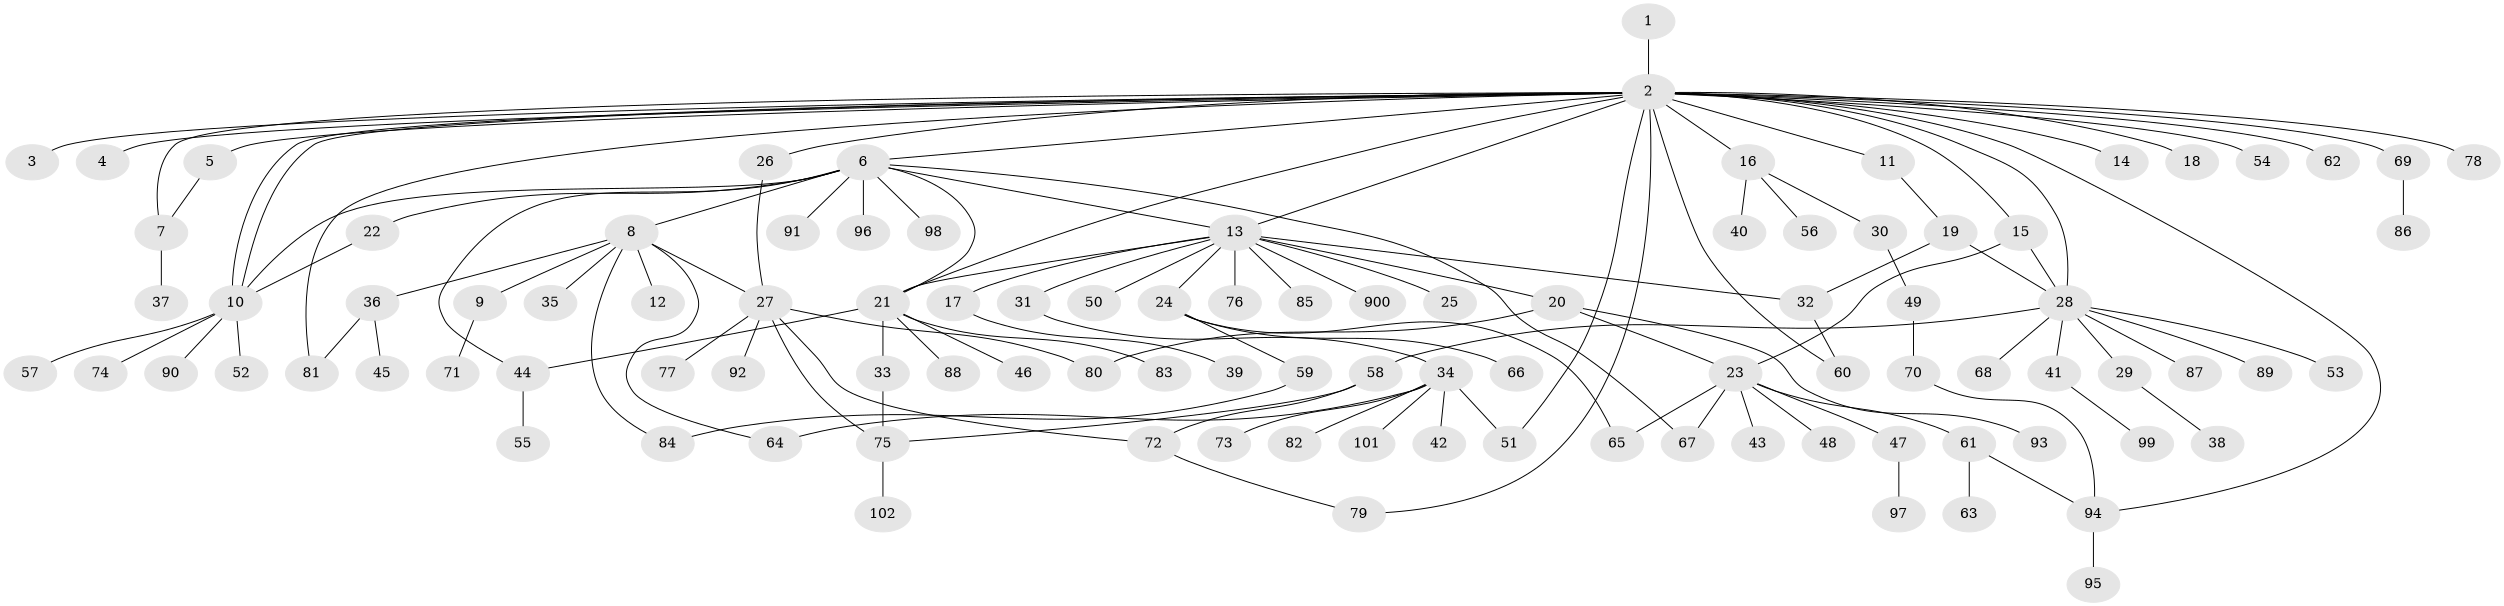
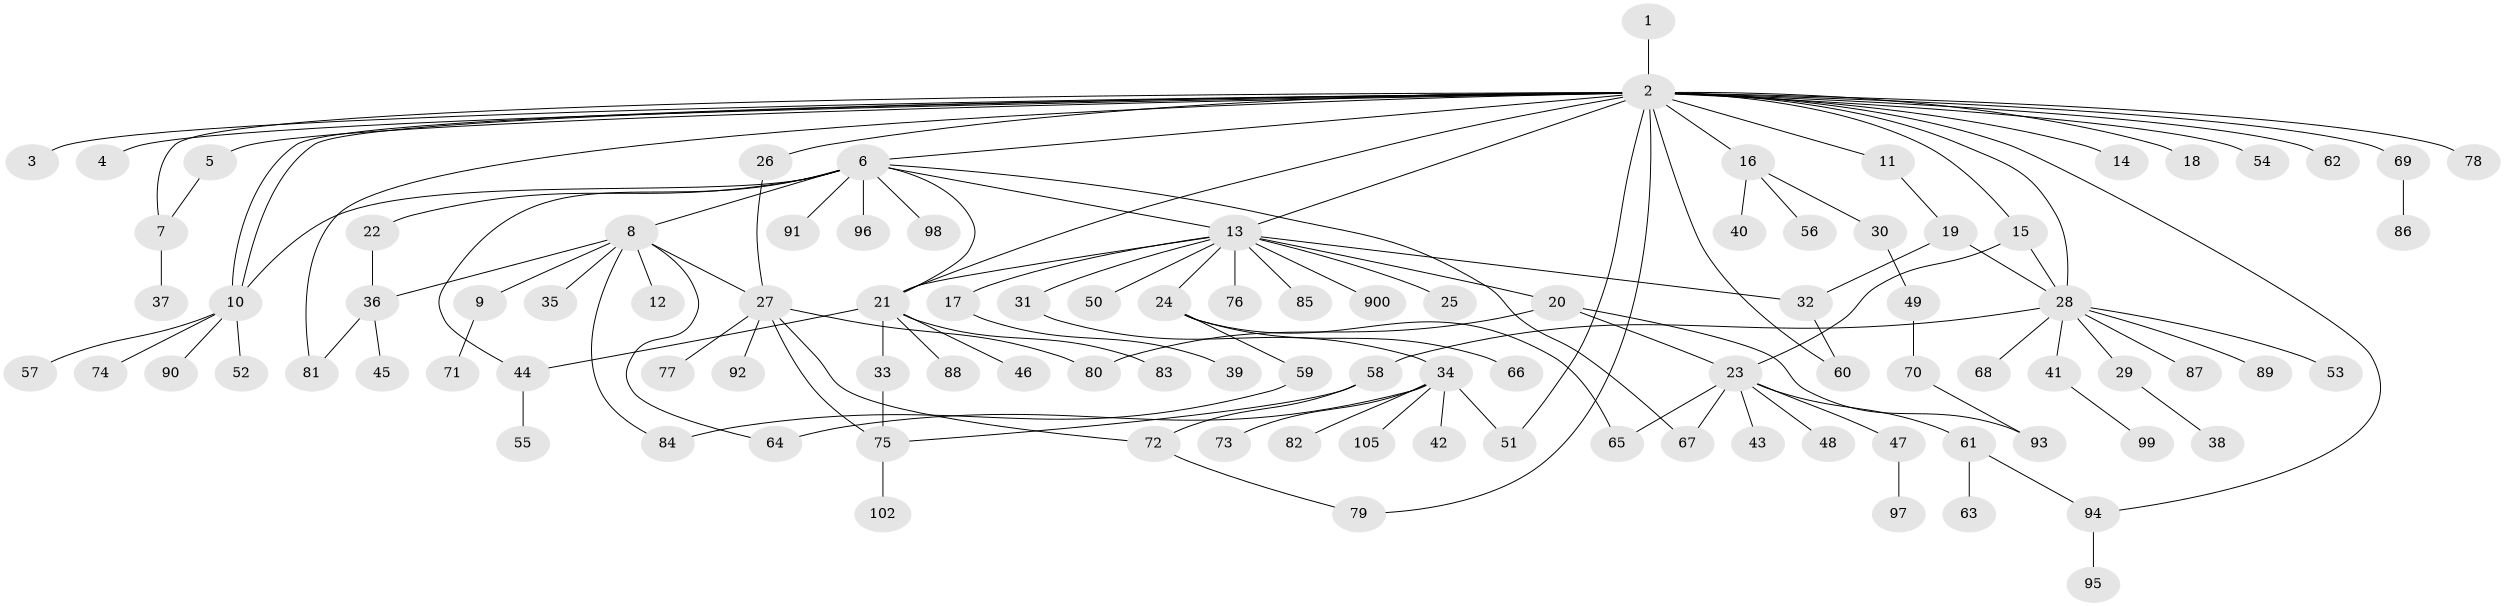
(304, 268) -> (373, 268)
(2044, 405) -> (1977, 409)
(1367, 444) -> (1367, 444)
